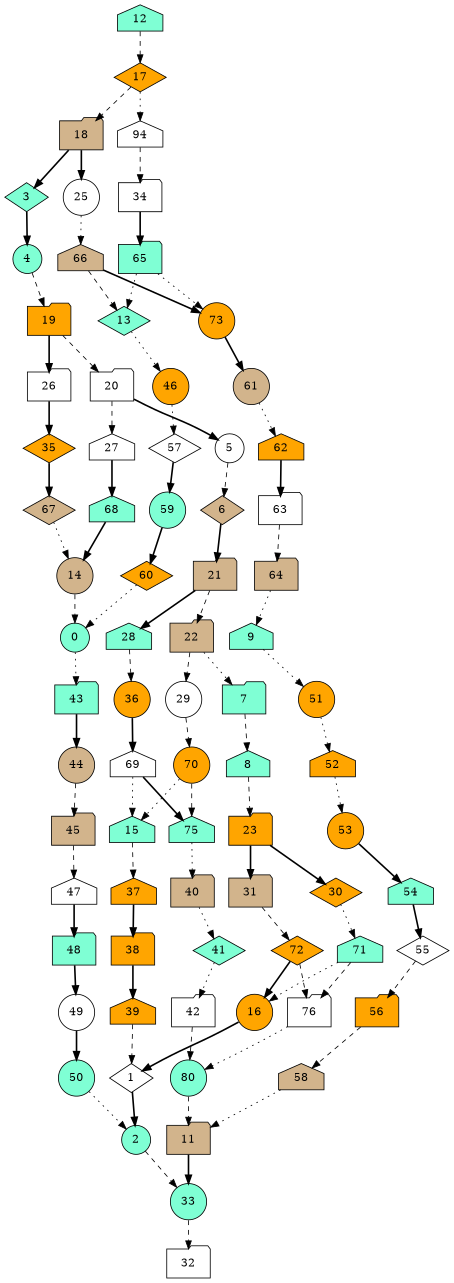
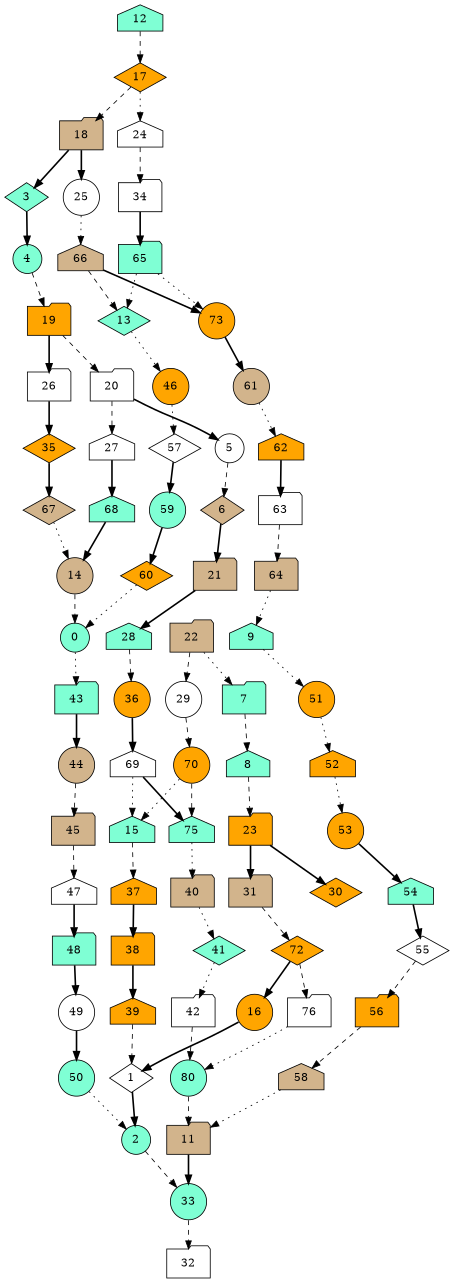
(140, 135) -> (140, 135)
(205, 603) -> none
(360, 951) -> none
